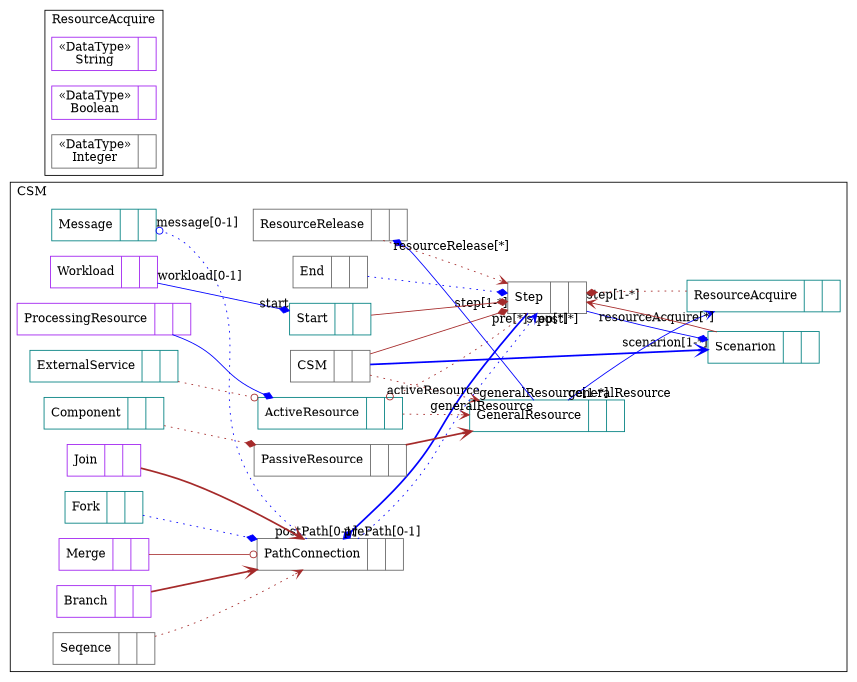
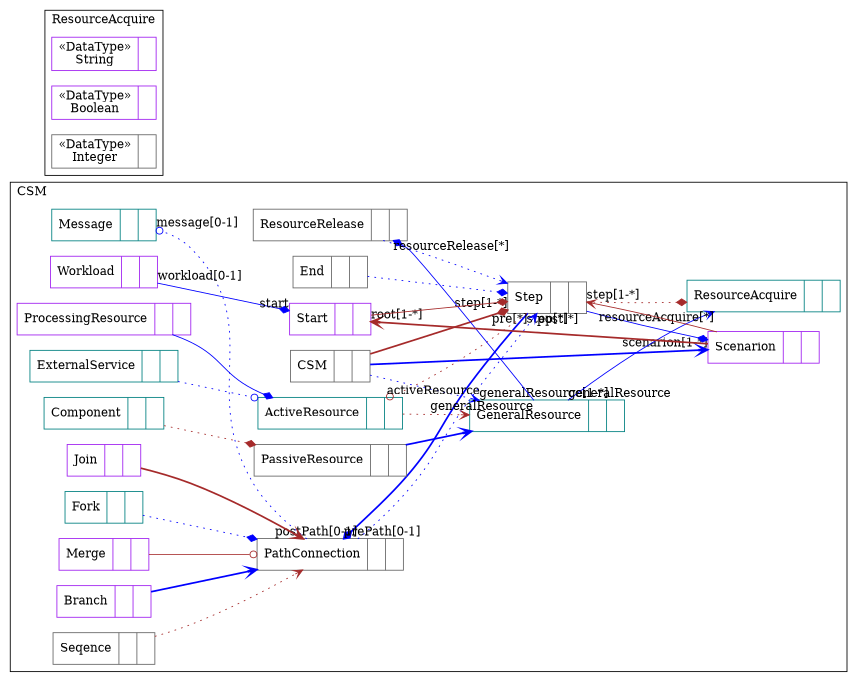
(442, 260) -> (442, 260)
(642, 291) -> (631, 303)
(330, 319) -> (330, 319)
none -> (544, 333)
(434, 334) -> (434, 334)
(764, 347) -> (764, 347)
(423, 387) -> (423, 387)
(214, 389) -> (214, 389)
(427, 440) -> (427, 440)
(200, 582) -> (200, 582)
